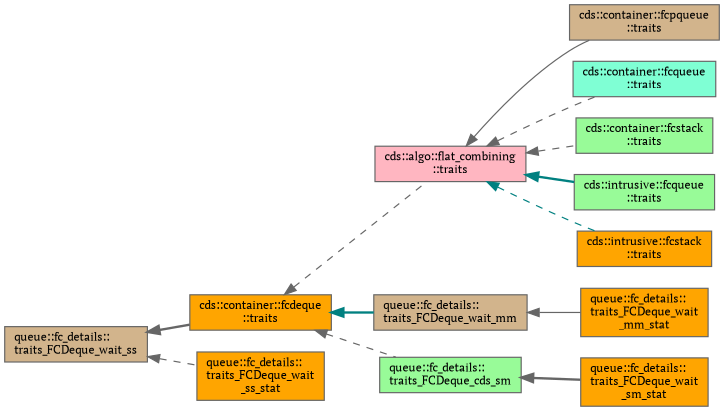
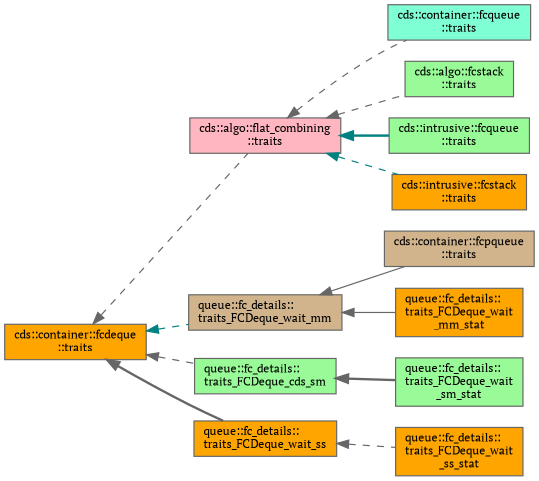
(527, 83) -> (368, 279)
(644, 136) -> (459, 79)
(359, 312) -> (173, 327)
(175, 327) -> (170, 395)
(76, 344) -> (265, 439)
(644, 382) -> (459, 382)
